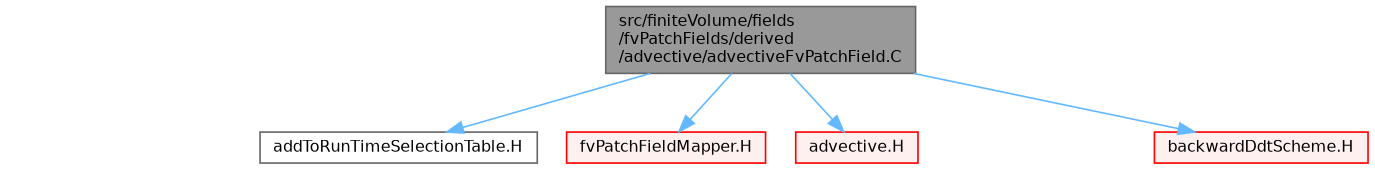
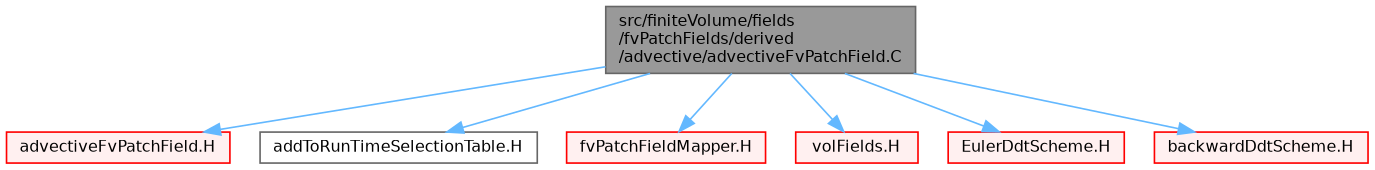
none -> (118, 148)
(857, 148) -> (857, 148)
none -> (1036, 148)
